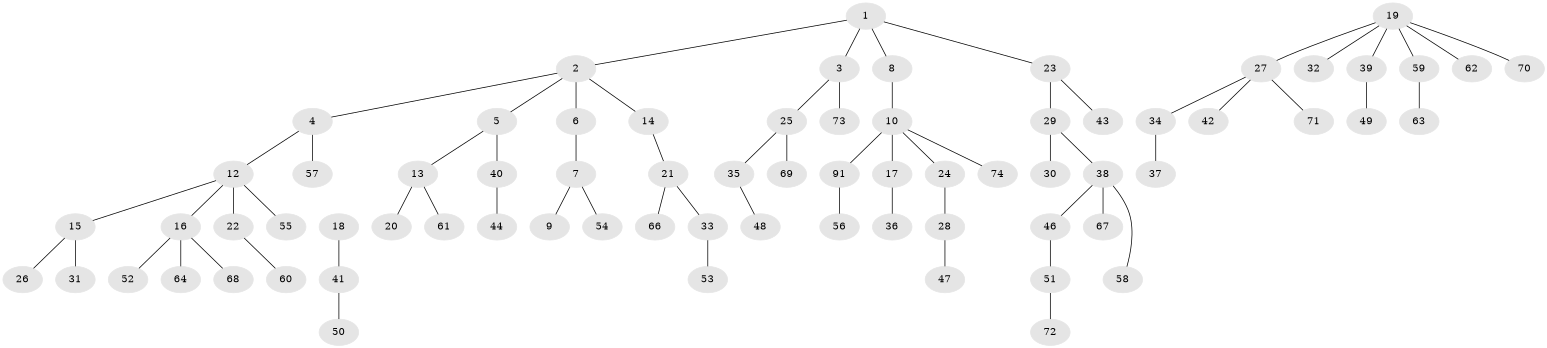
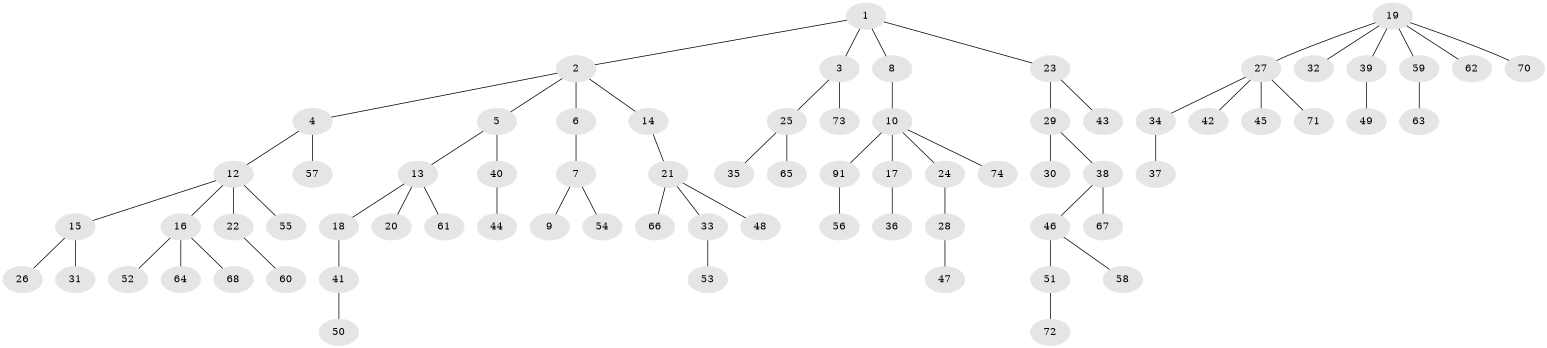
none -> (1261, 122)
(787, 174) -> (787, 174)
none -> (378, 201)
(747, 201) -> (714, 201)
(1131, 224) -> (1087, 253)
